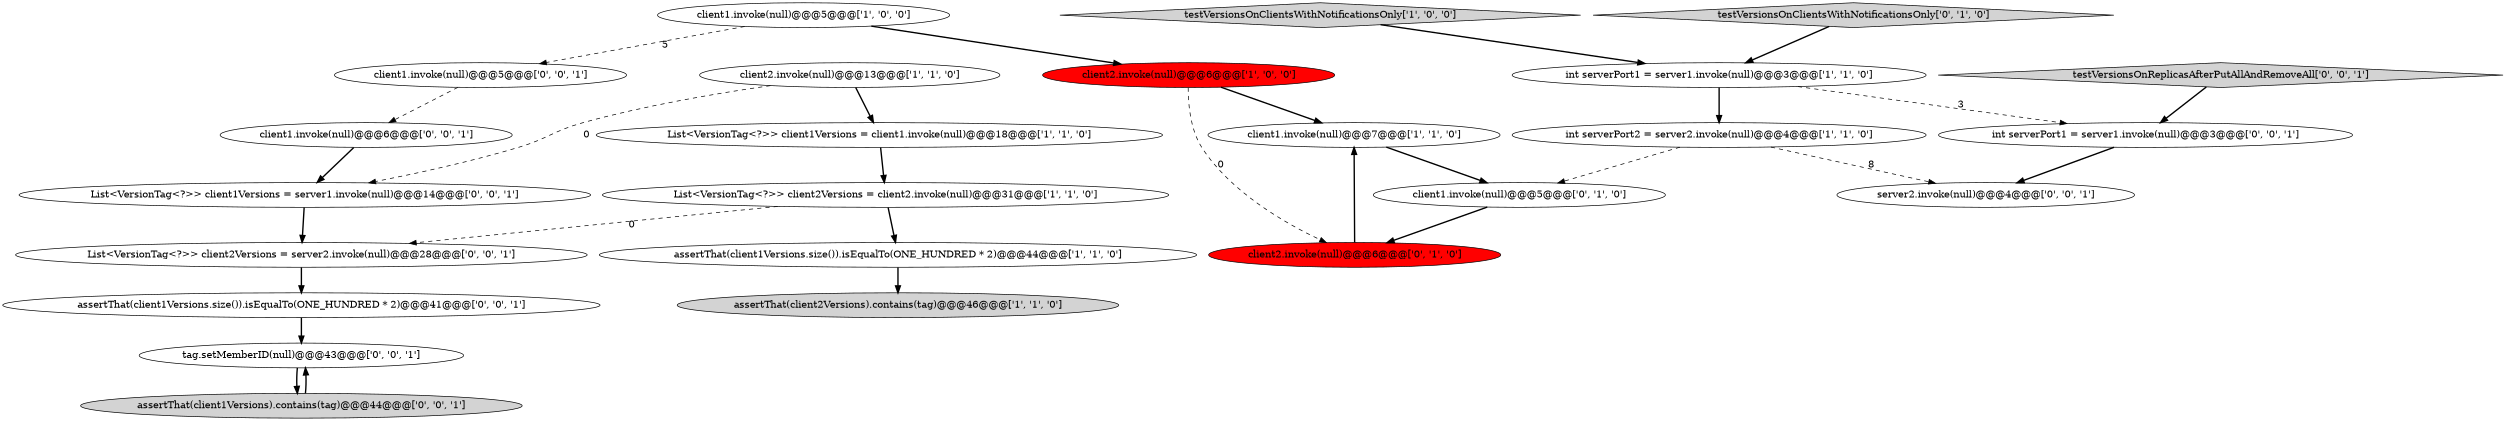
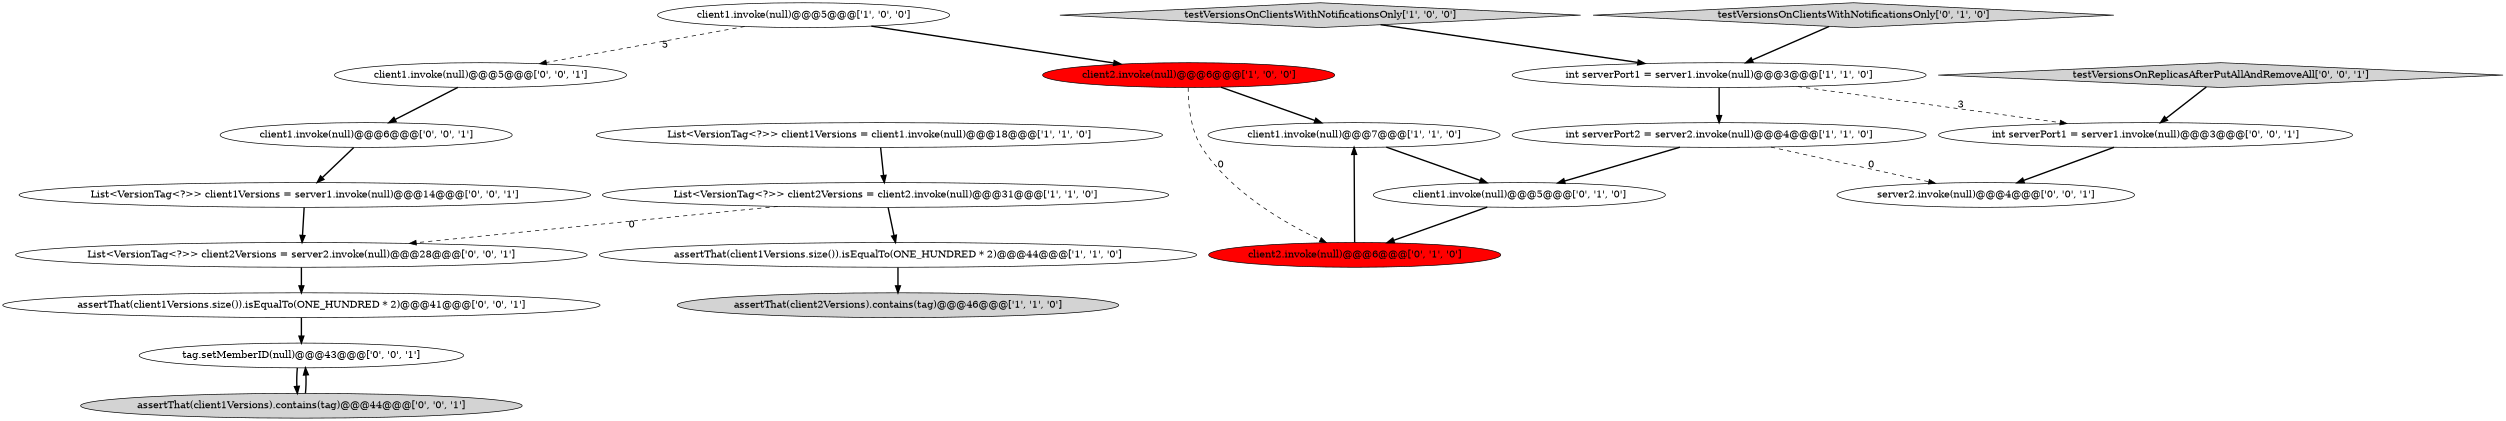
(850, 75) -> none
(427, 103) -> (427, 103)
(1622, 164) -> (1622, 164)
(1871, 165) -> (1871, 165)
